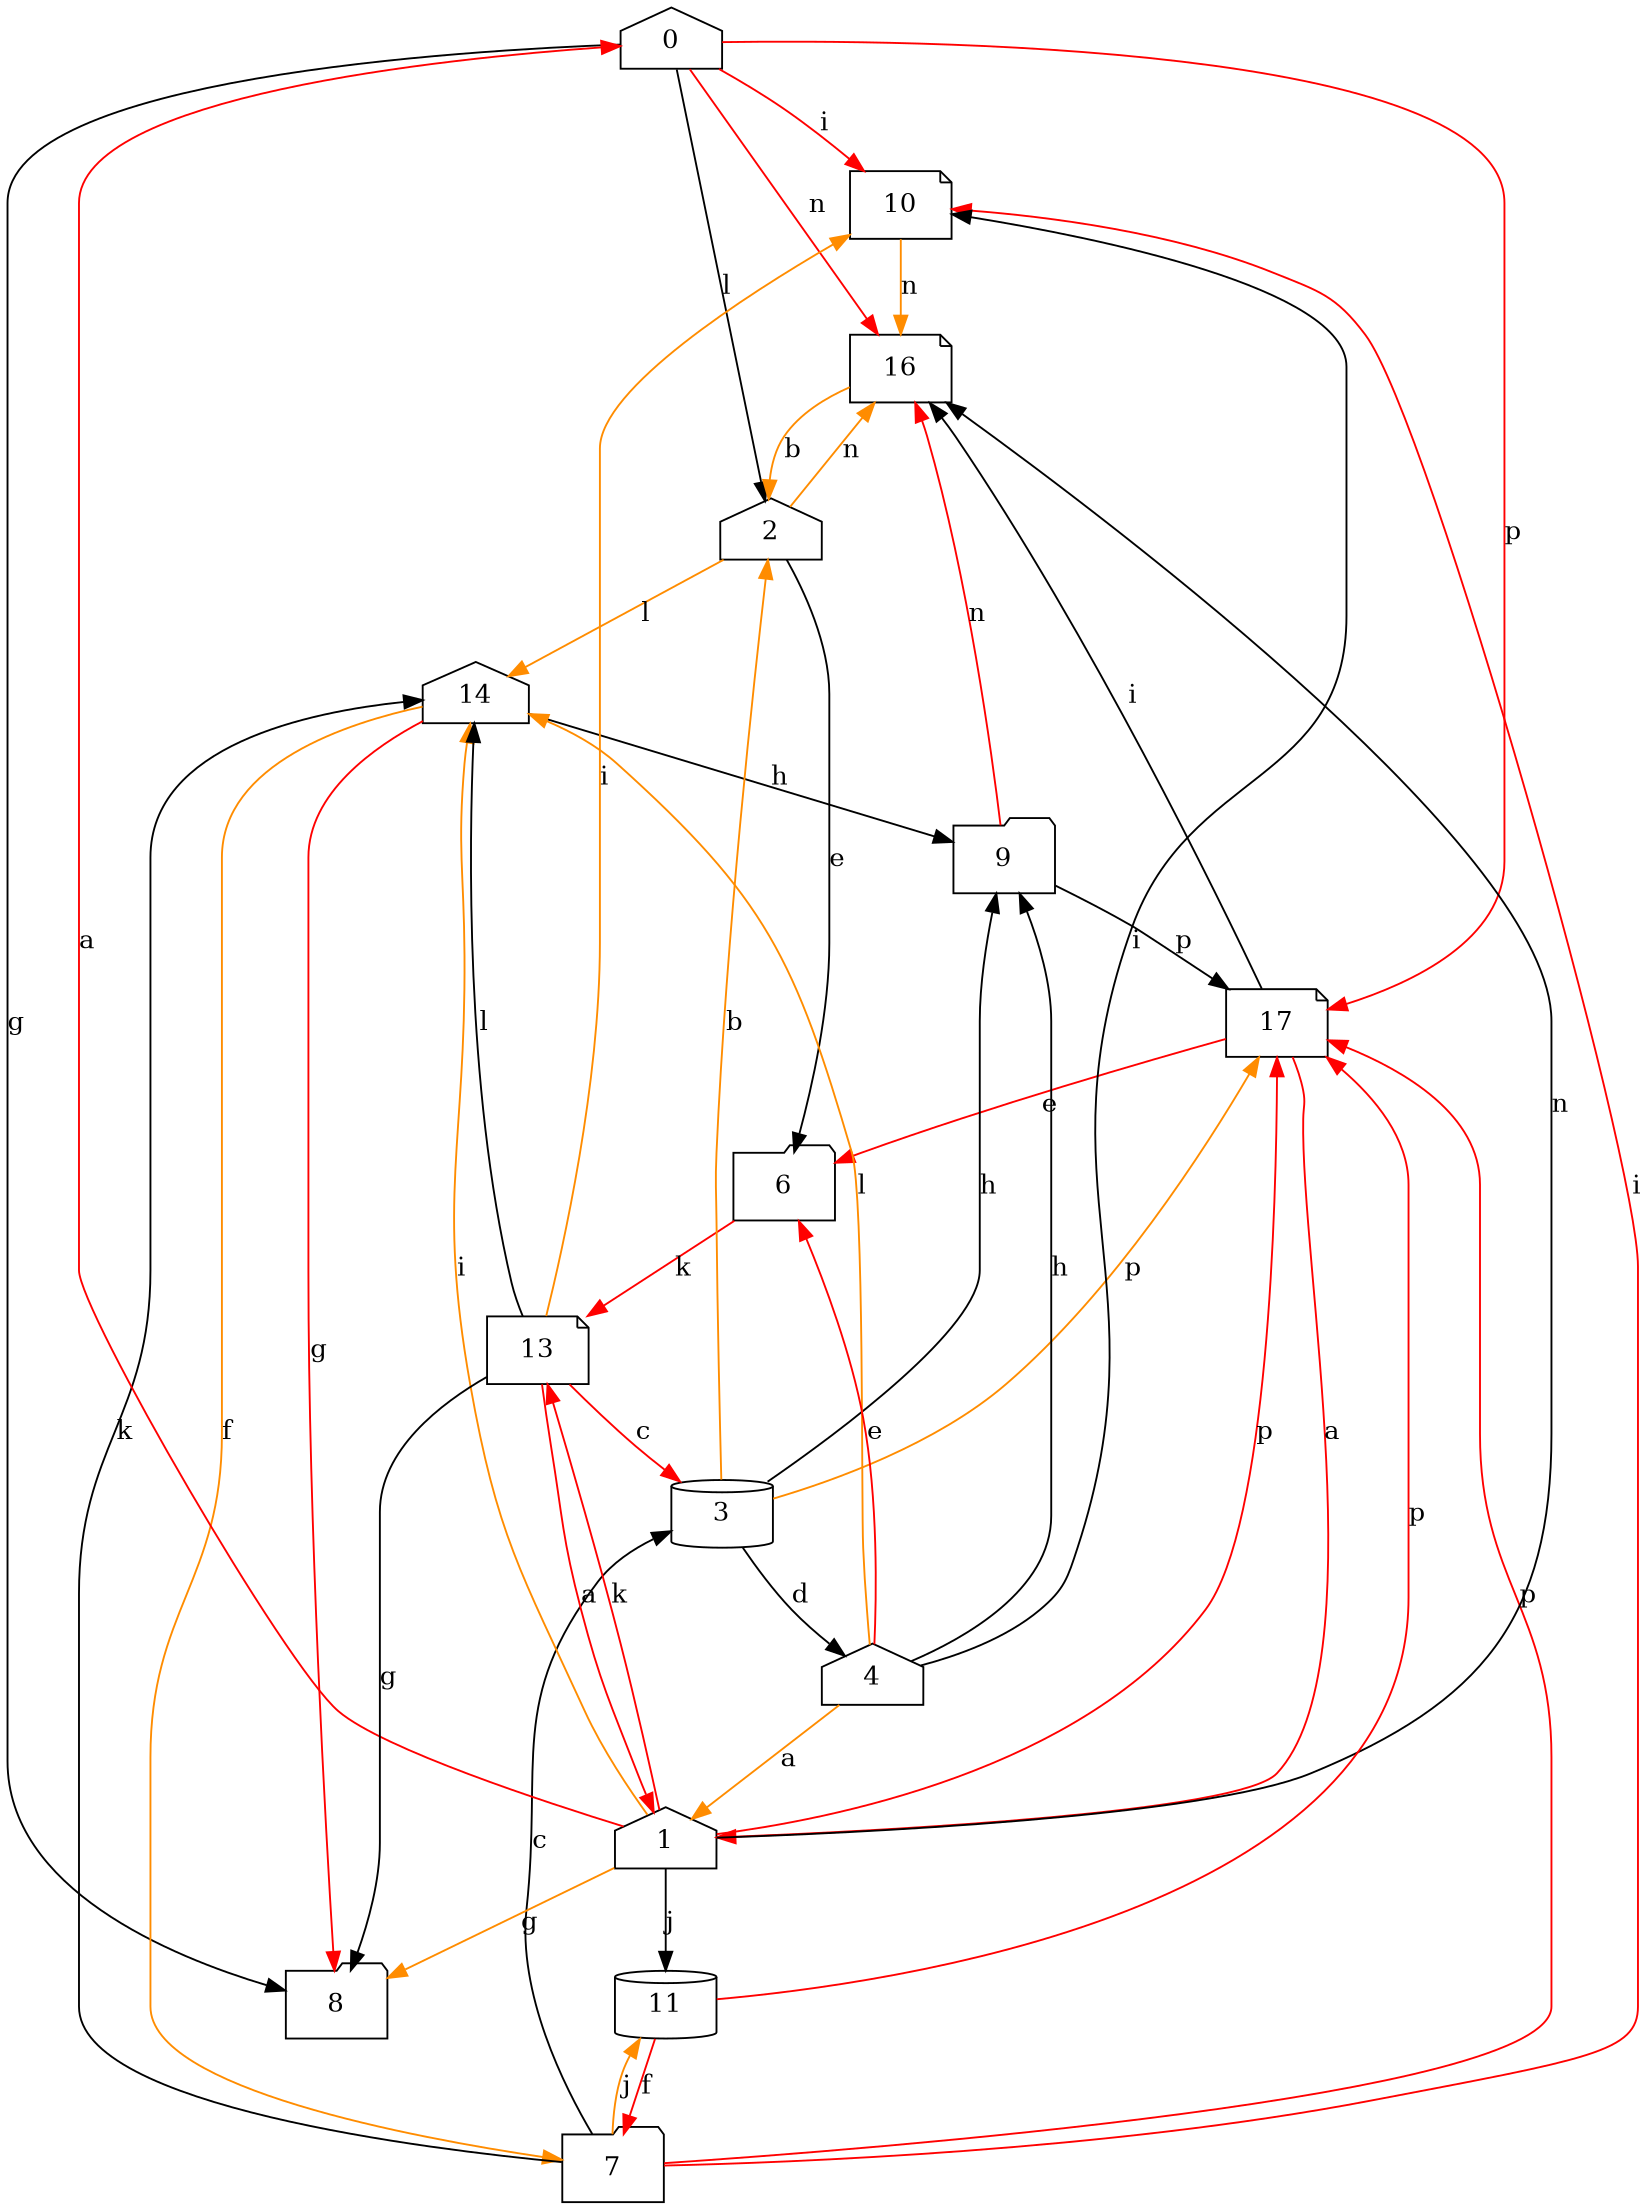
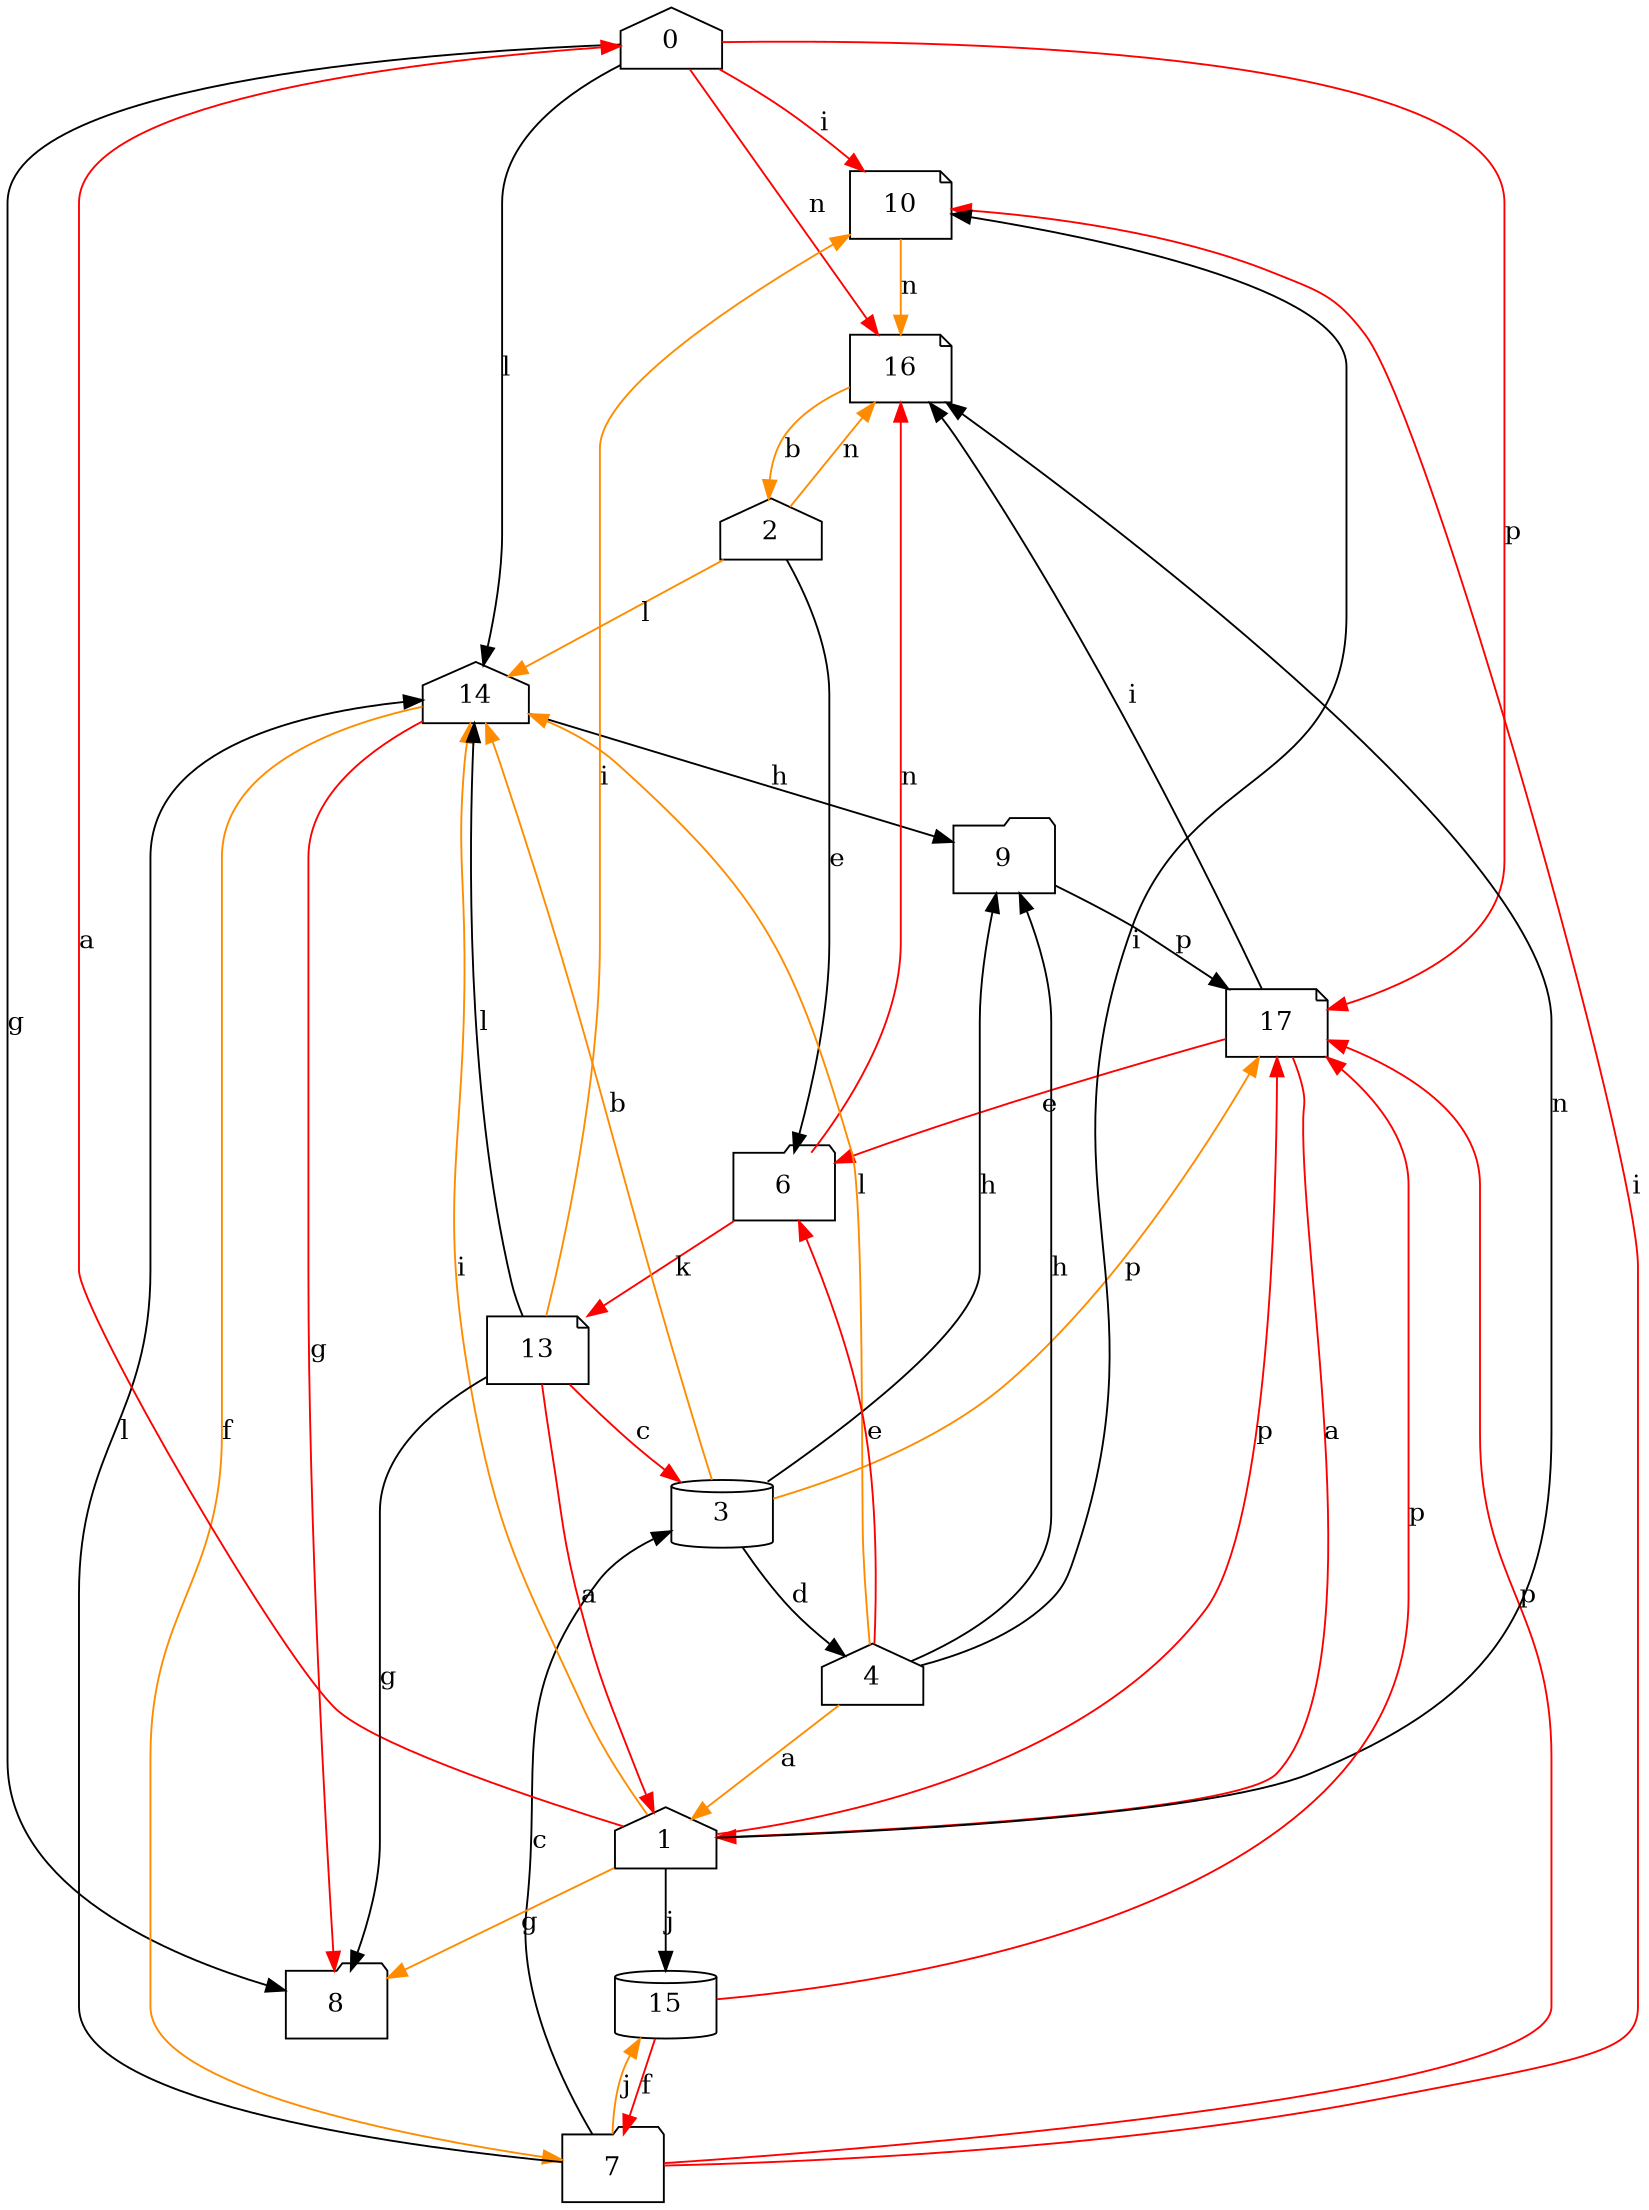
(719, 276) -> (502, 330)
(969, 621) -> (901, 798)
(724, 1028) -> (605, 1110)
(125, 1432) -> (125, 1432)
(610, 1605) -> none
(666, 2005) -> (666, 2005)
